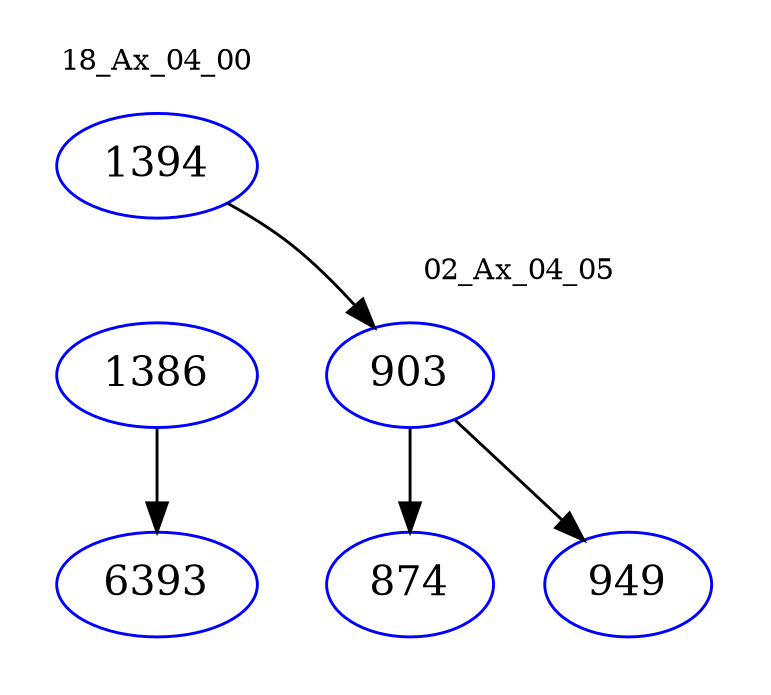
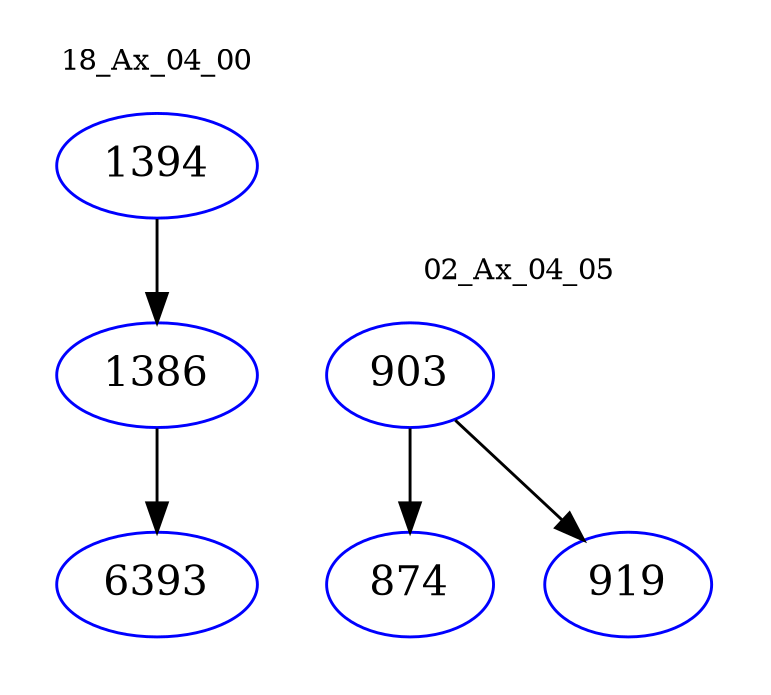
(321, 270) -> (157, 256)
(628, 585) -> (628, 585)
